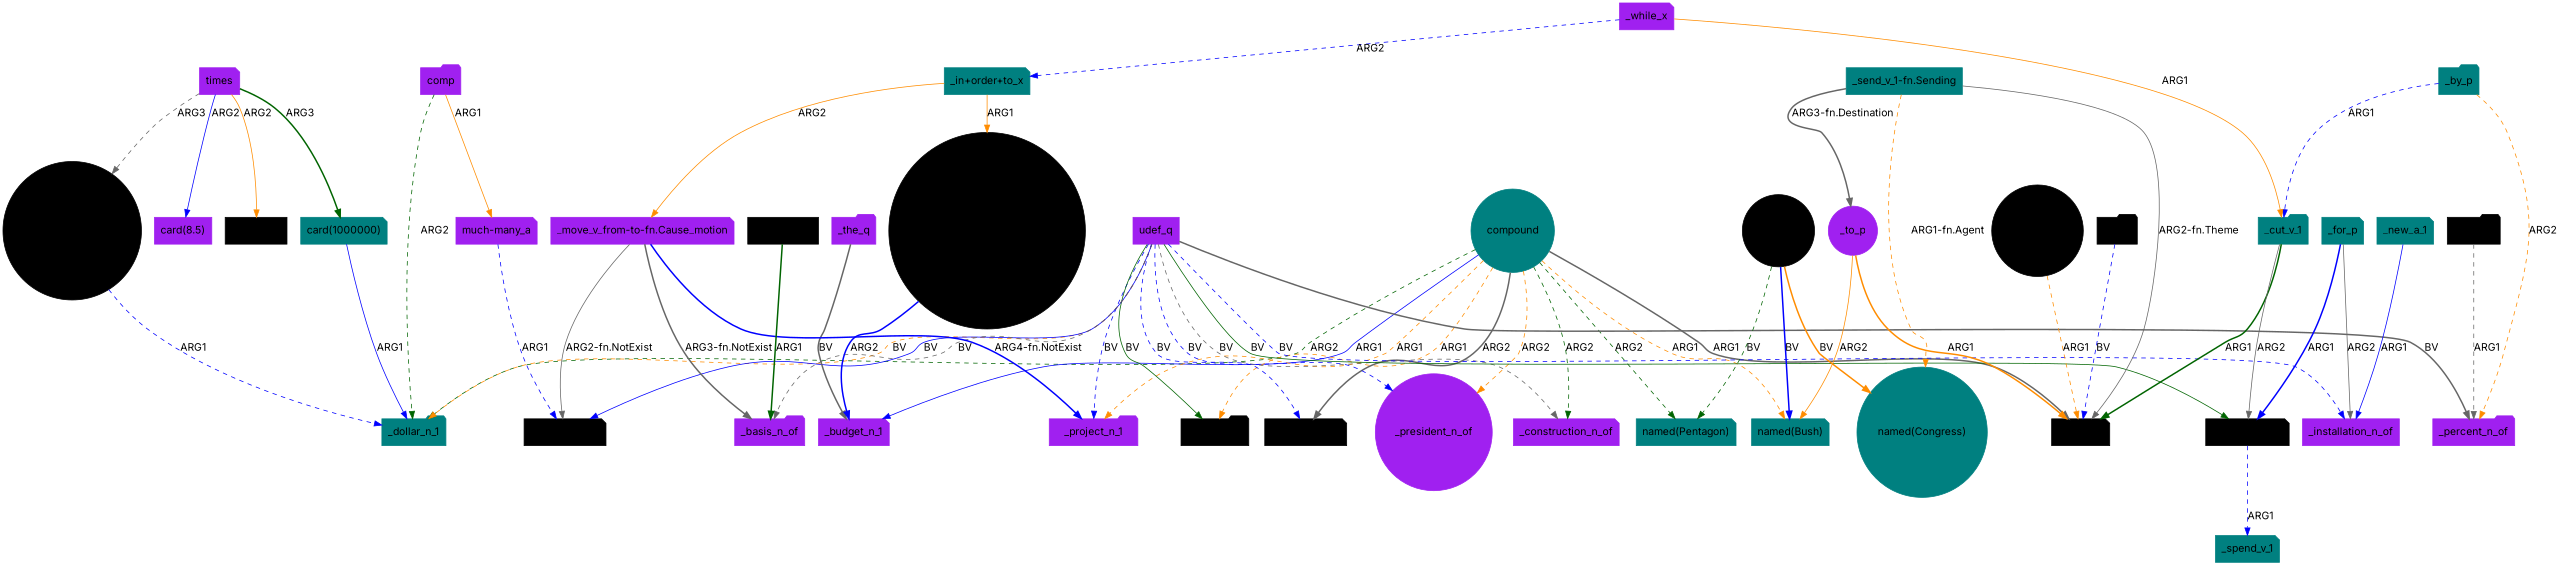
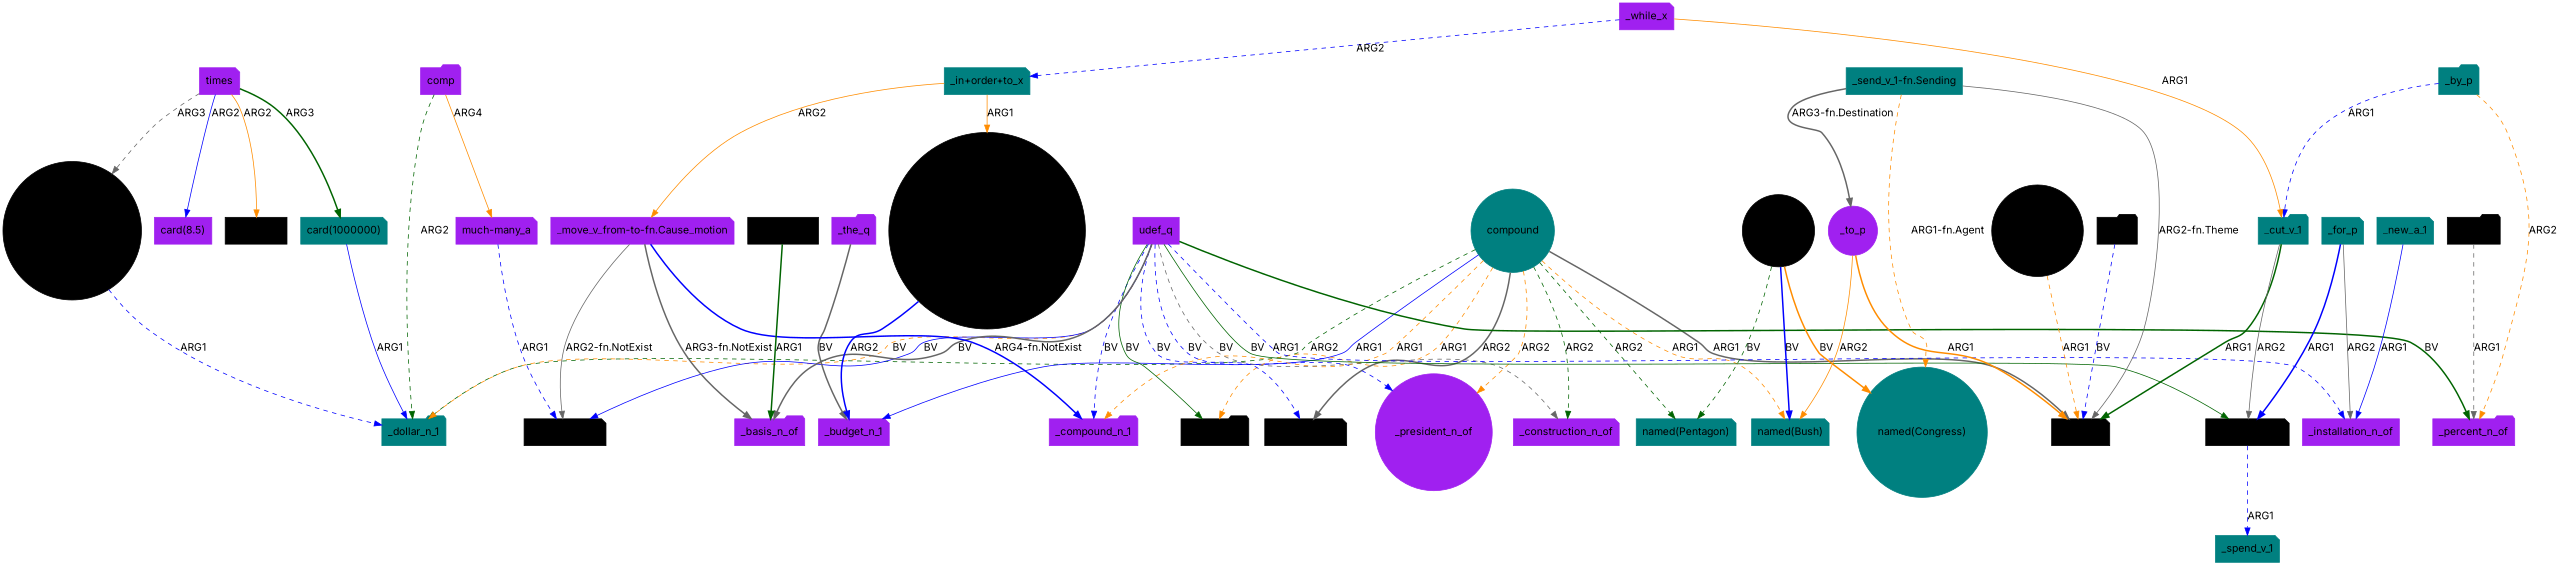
(468, 114) -> (468, 114)
(1834, 330) -> (1834, 330)
(952, 346) -> (952, 346)
(1286, 348) -> (1286, 348)
(1094, 432) -> (1094, 432)
